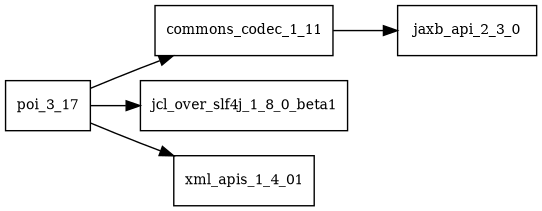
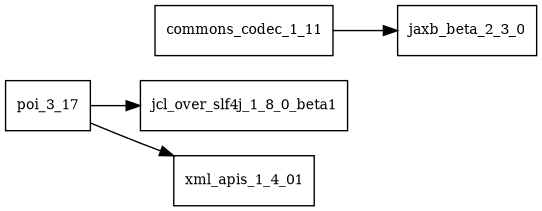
(467, 31) -> (467, 31)
(125, 74) -> none
